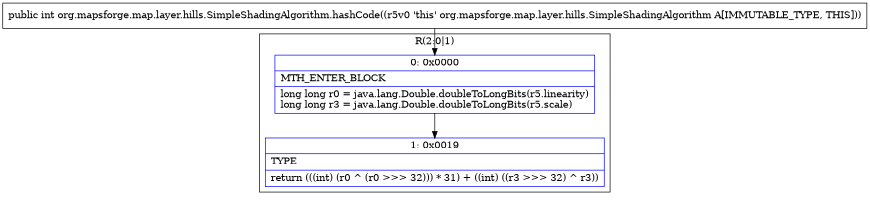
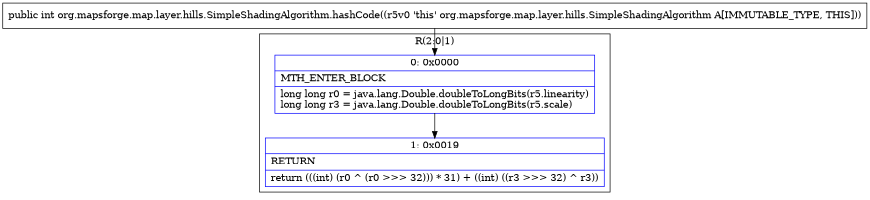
(284, 162) -> (293, 162)
